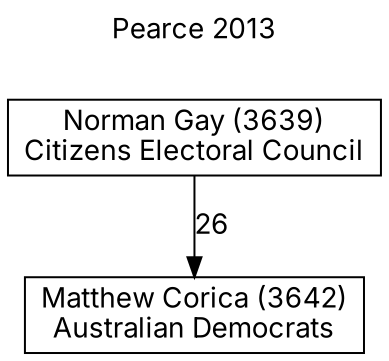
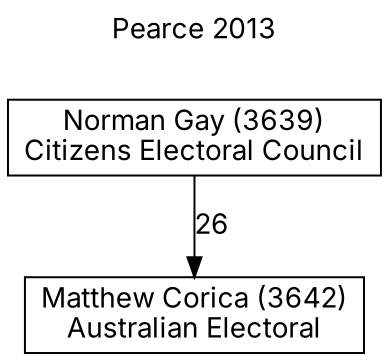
(194, 315) -> (194, 315)
